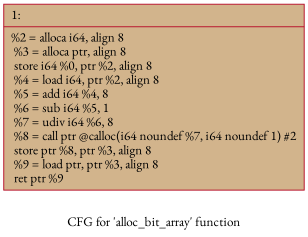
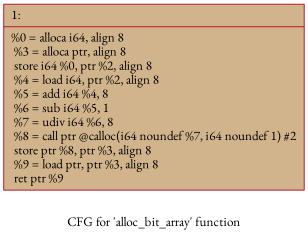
(68, 38) -> (68, 38)
